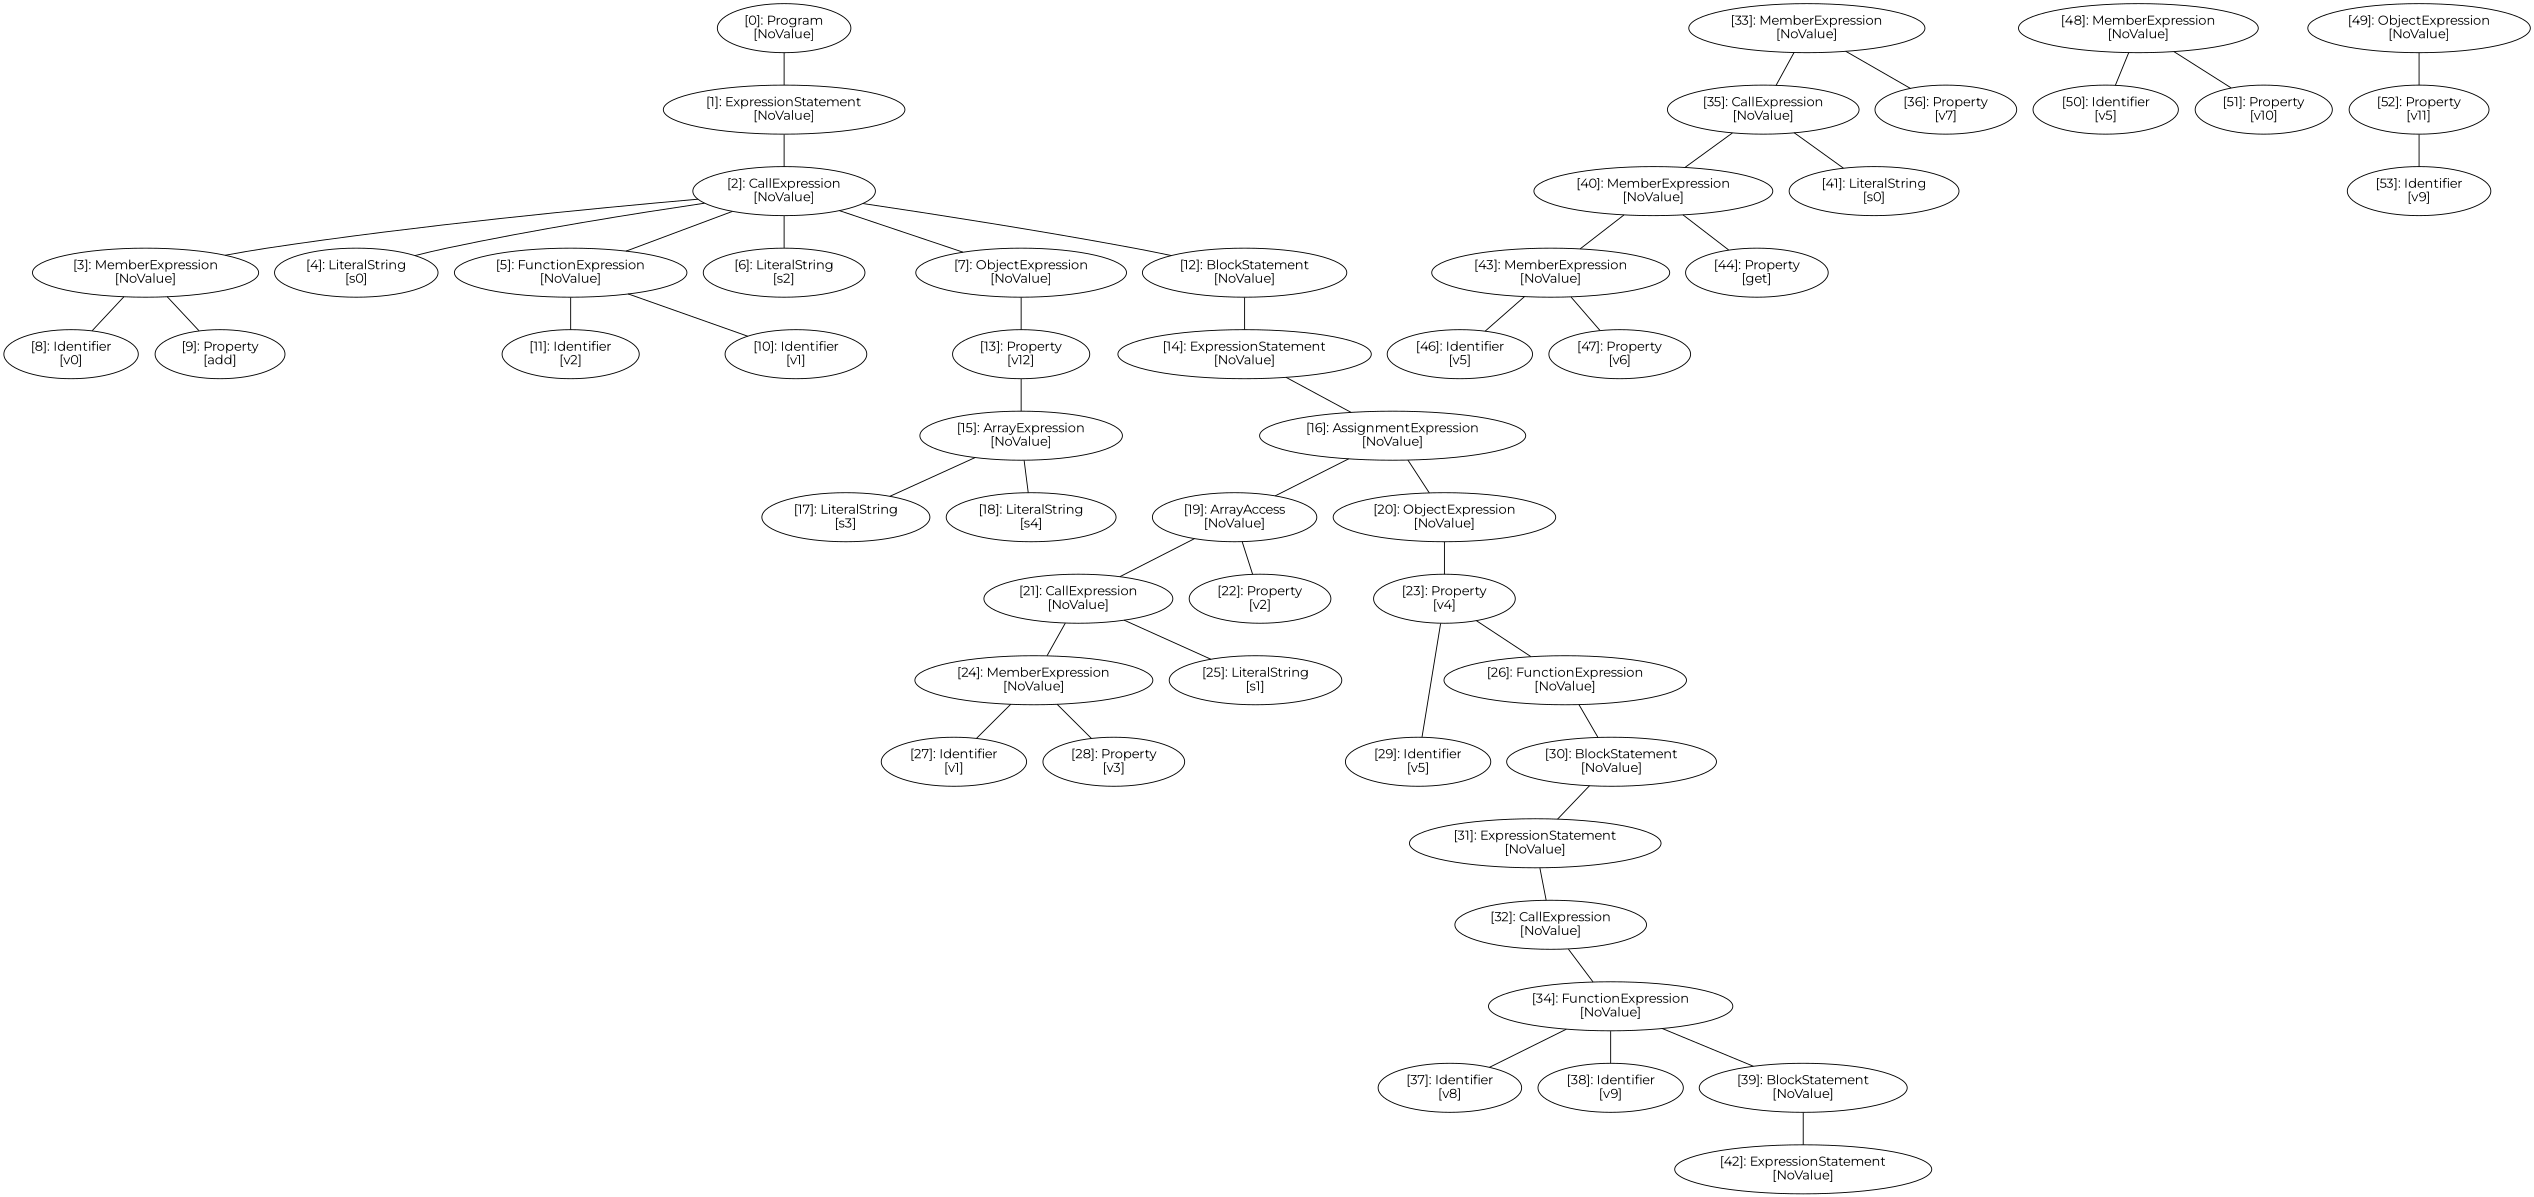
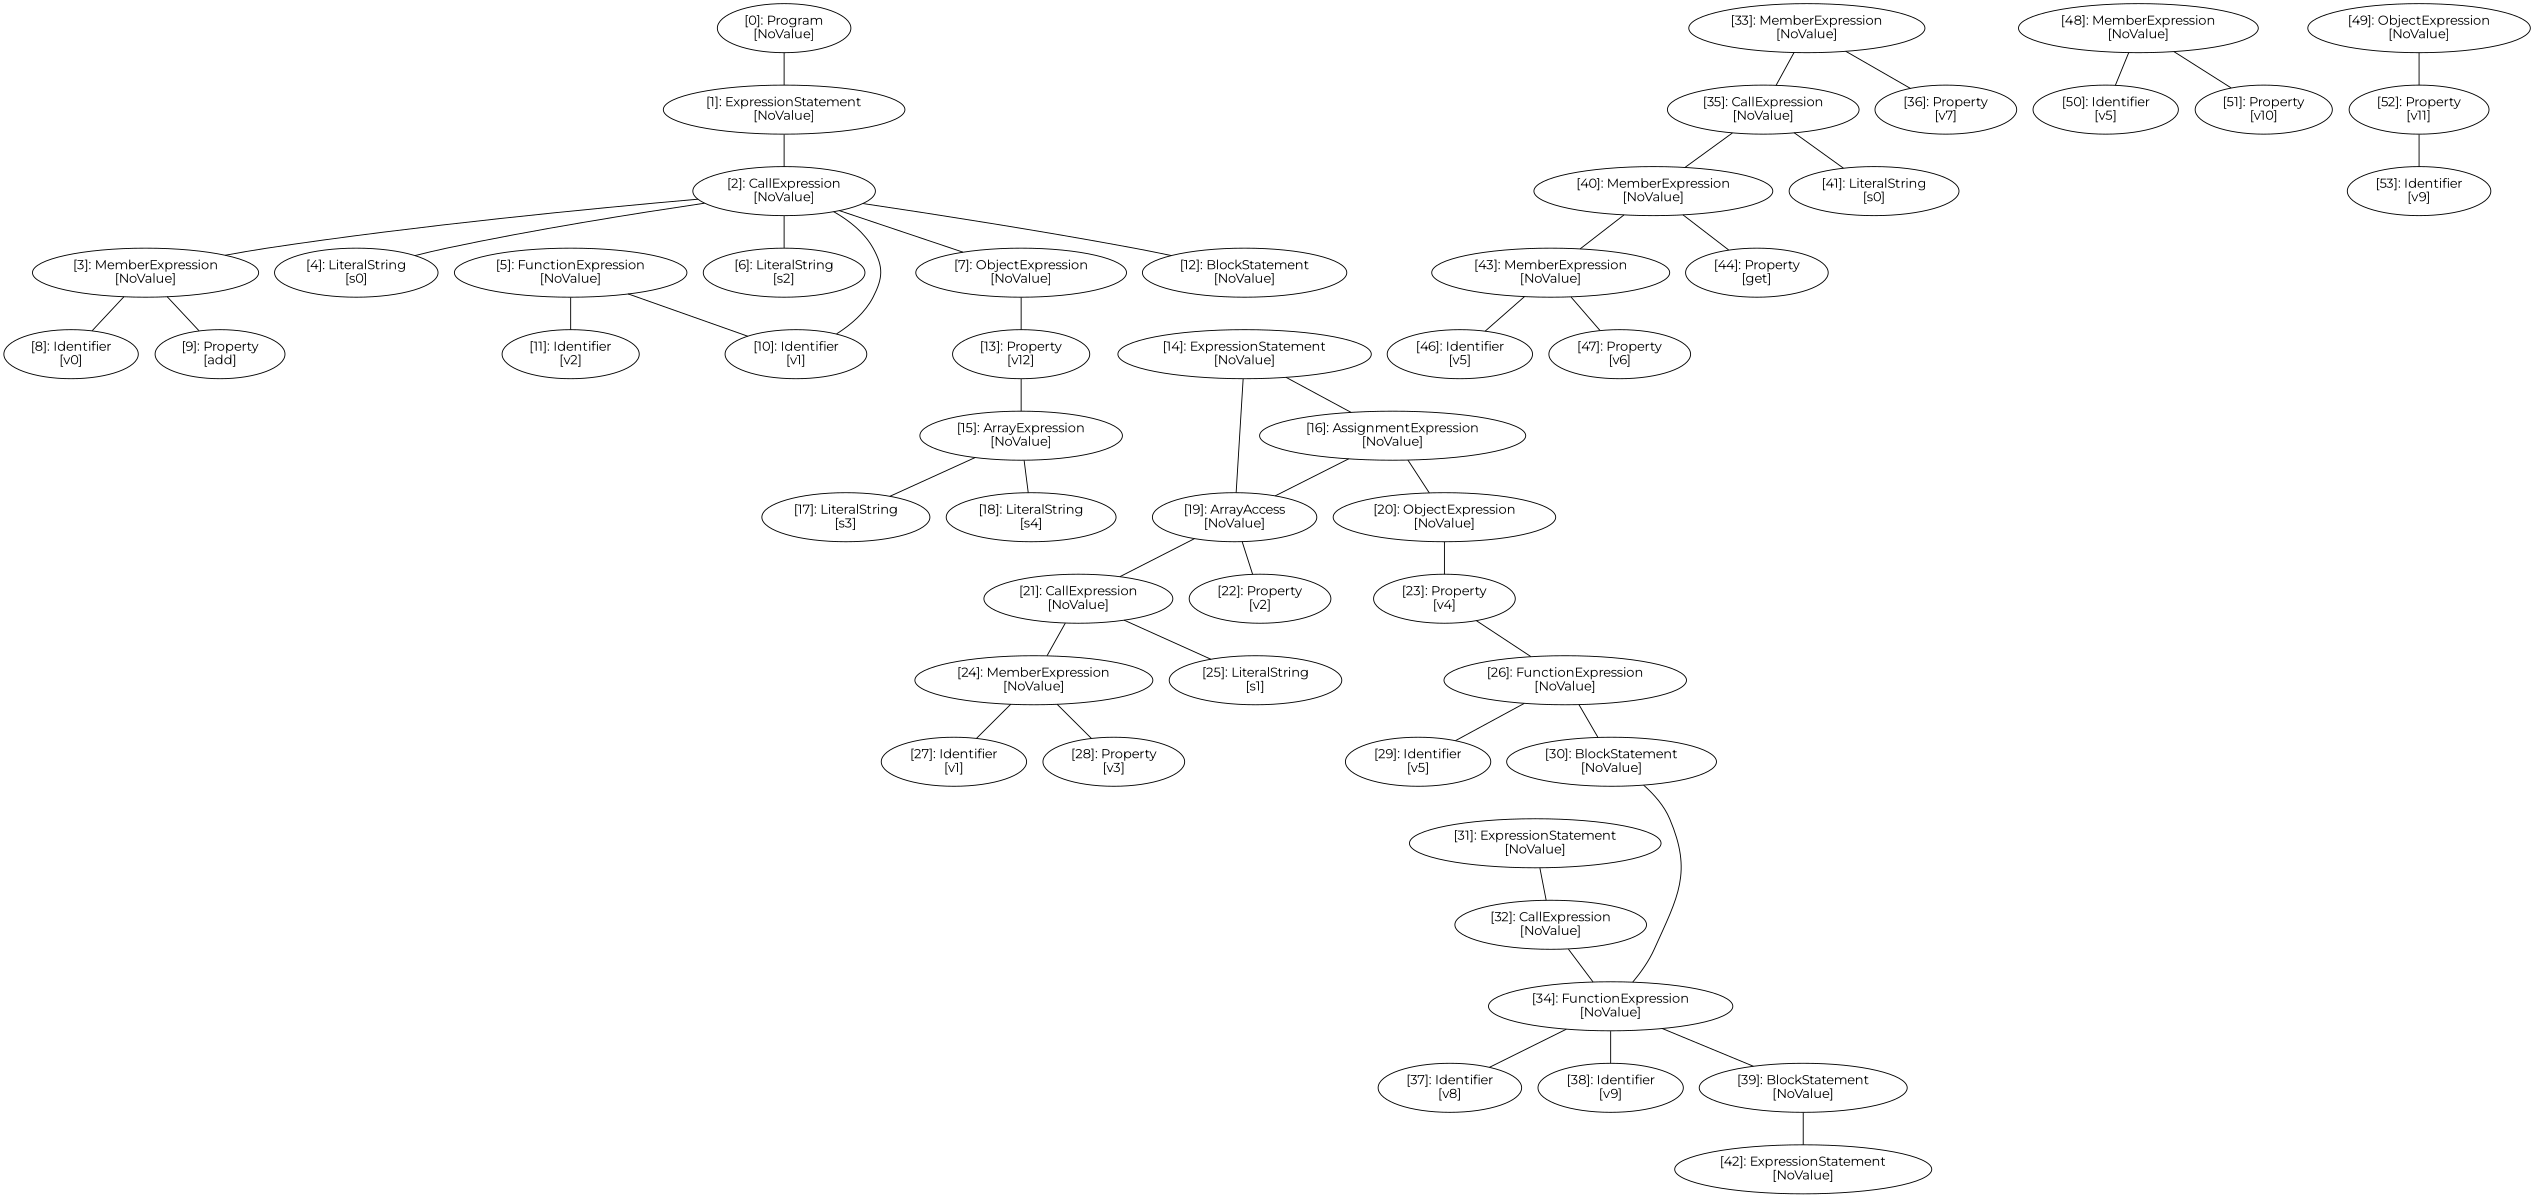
(679, 231) -> (881, 272)
(1245, 314) -> (1240, 436)
(1431, 680) -> (1490, 722)
(1574, 802) -> (1680, 884)
